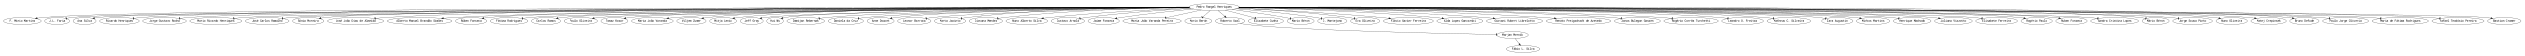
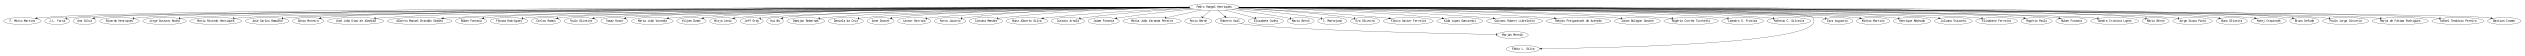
(975, 10) -> (975, 10)
(1517, 41) -> (1814, 20)
